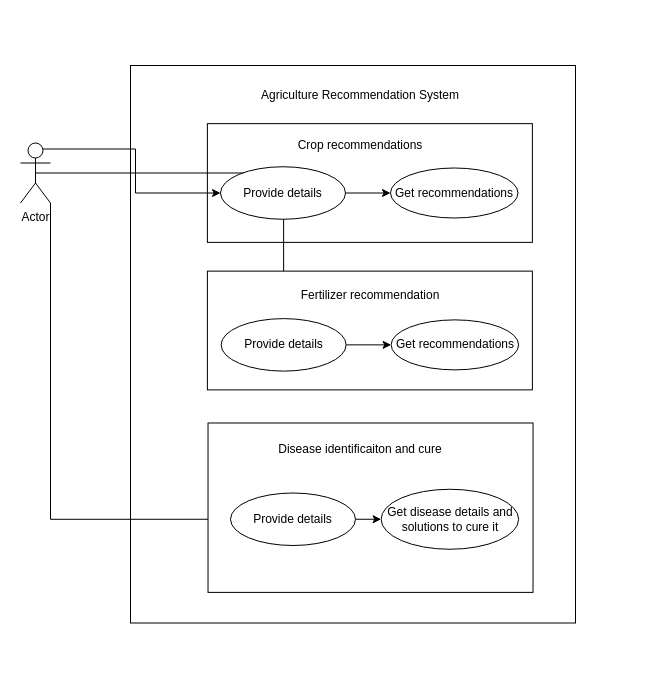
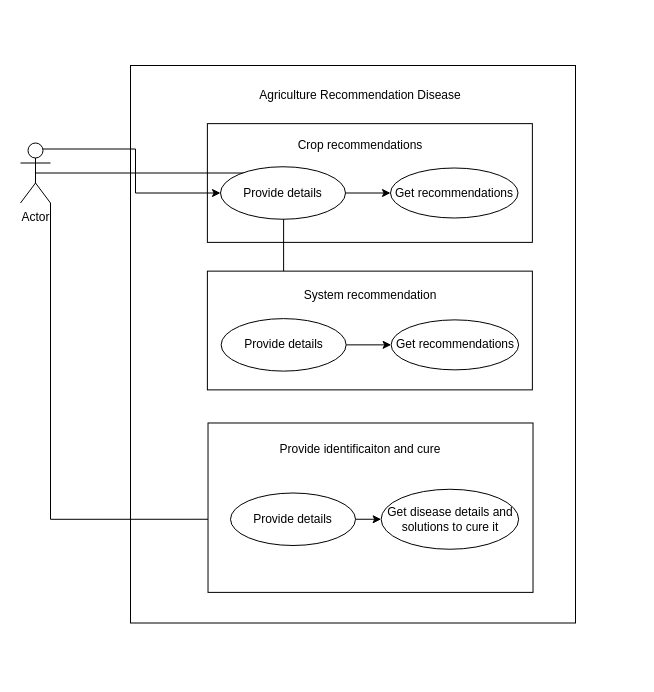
(361, 96) -> (361, 96)
(371, 296) -> (371, 296)
(361, 450) -> (361, 450)
